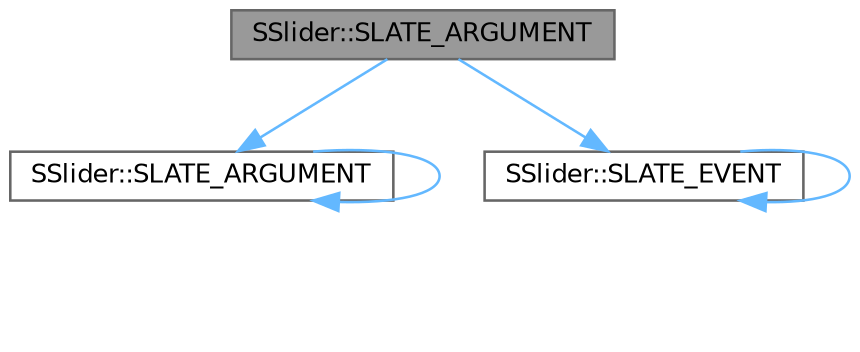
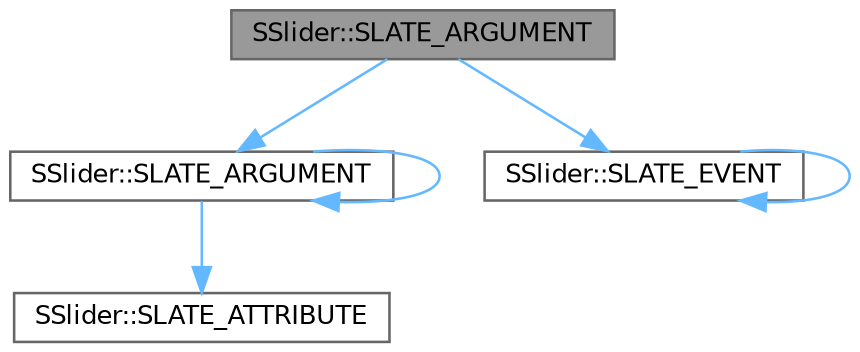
none -> (202, 317)
